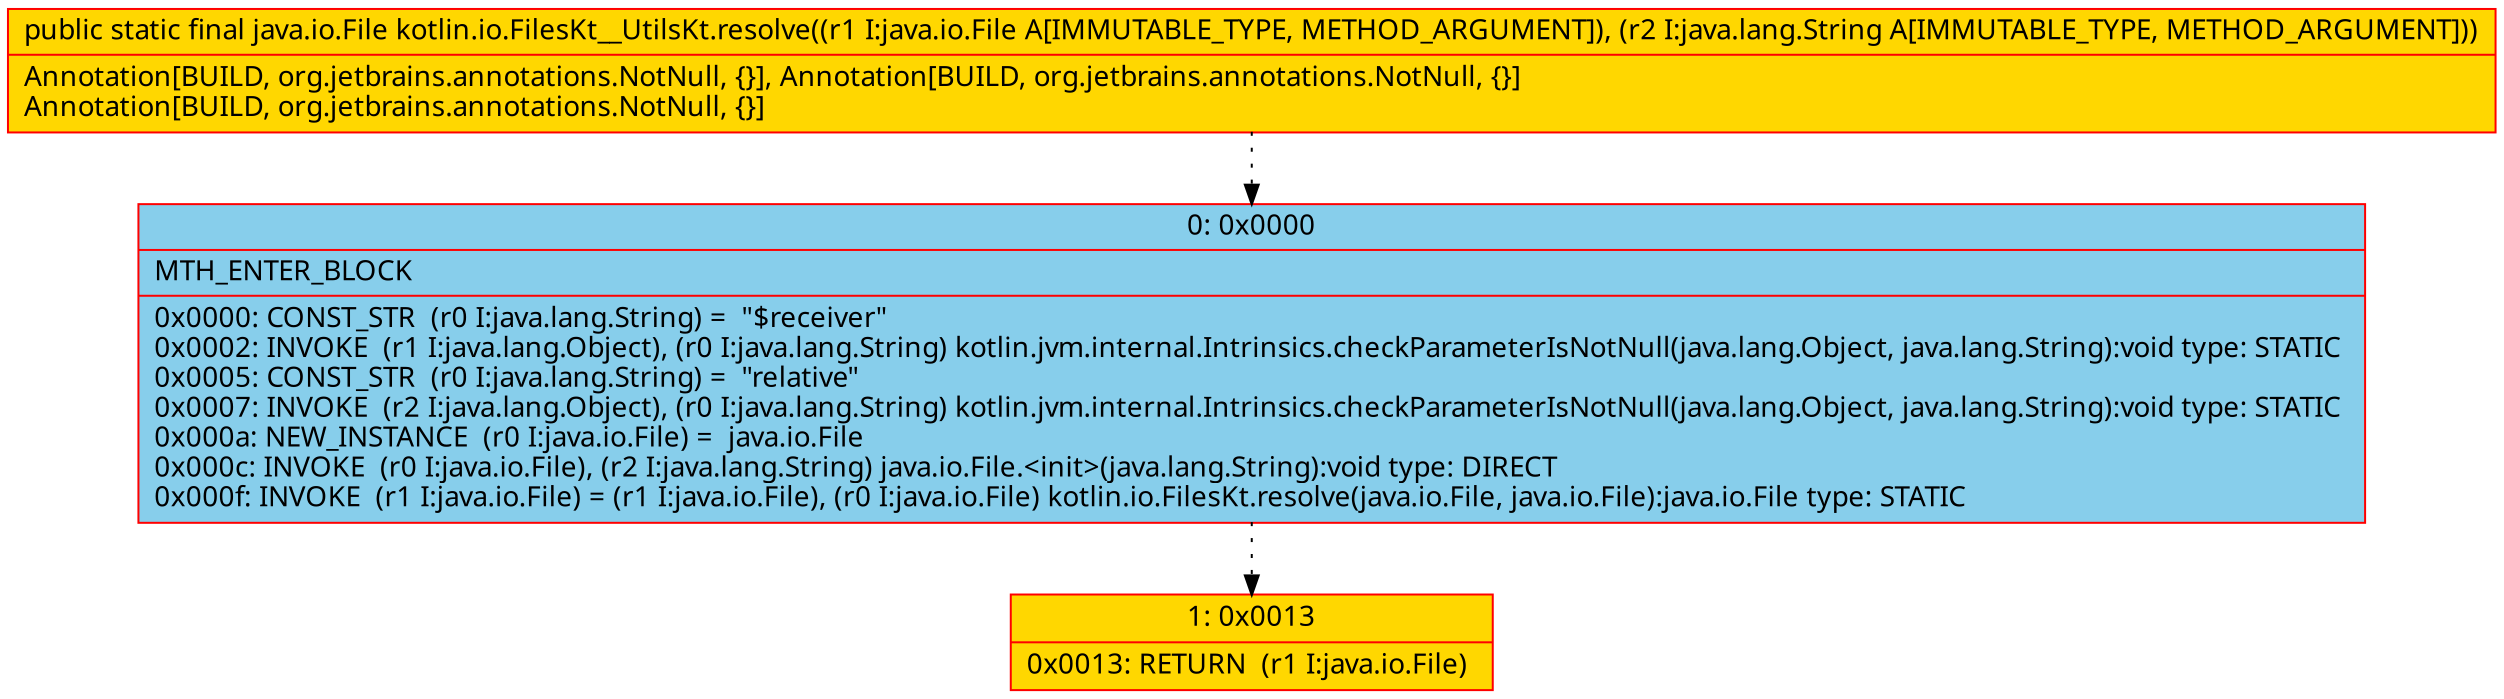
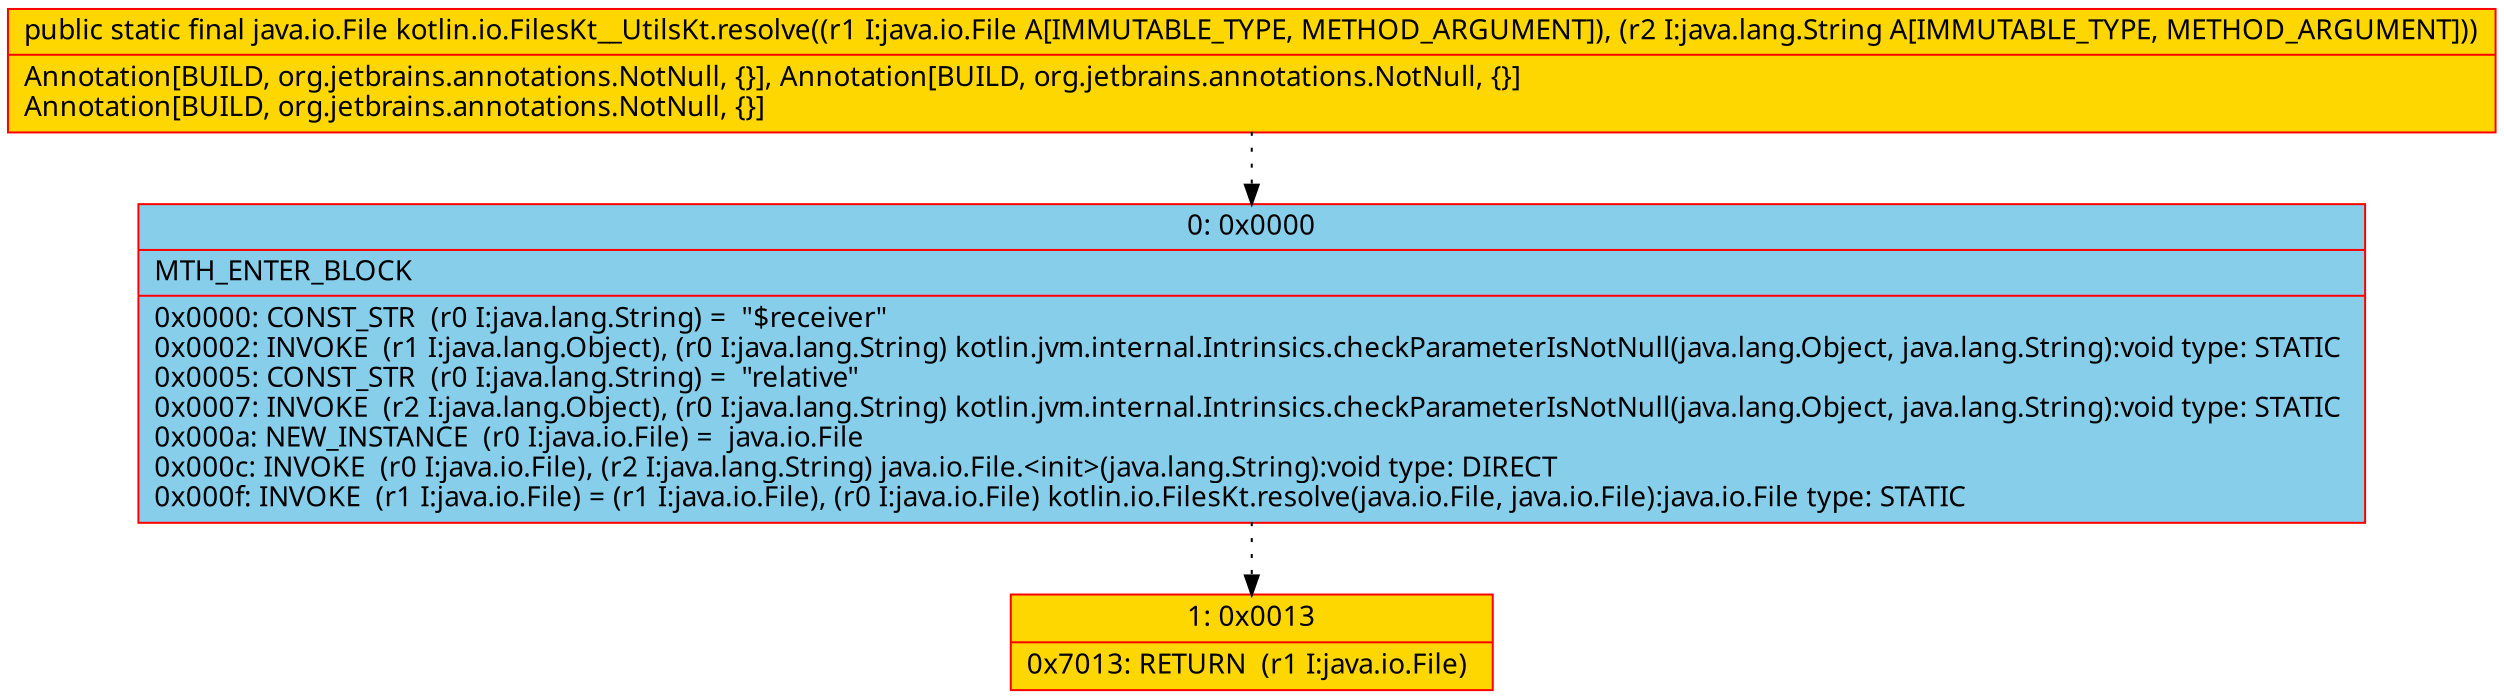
(1252, 665) -> (1252, 665)
